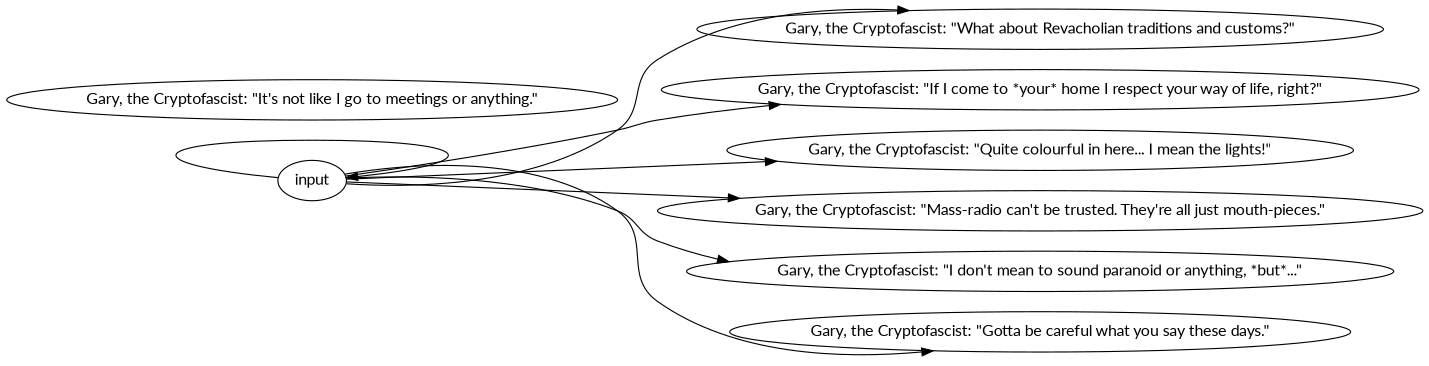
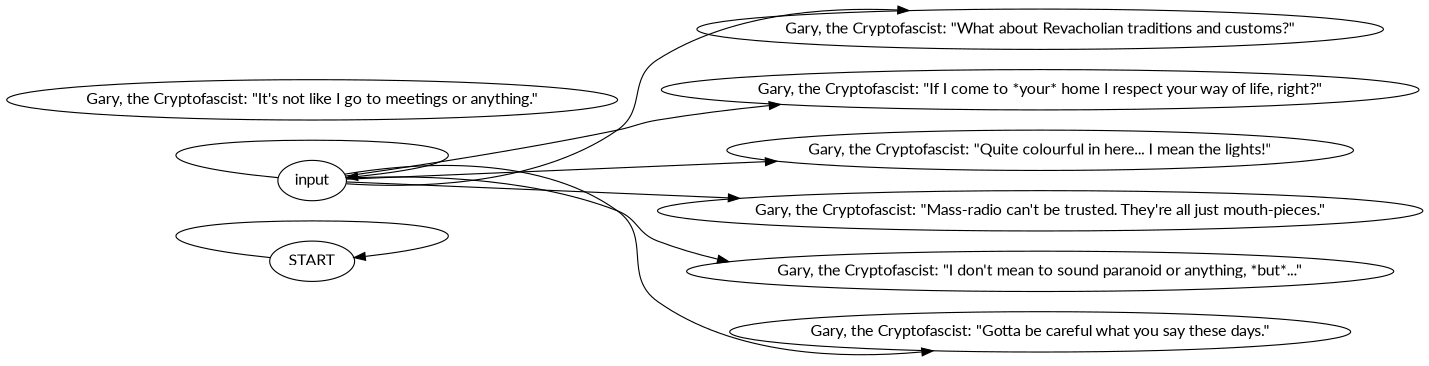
none -> (312, 261)
